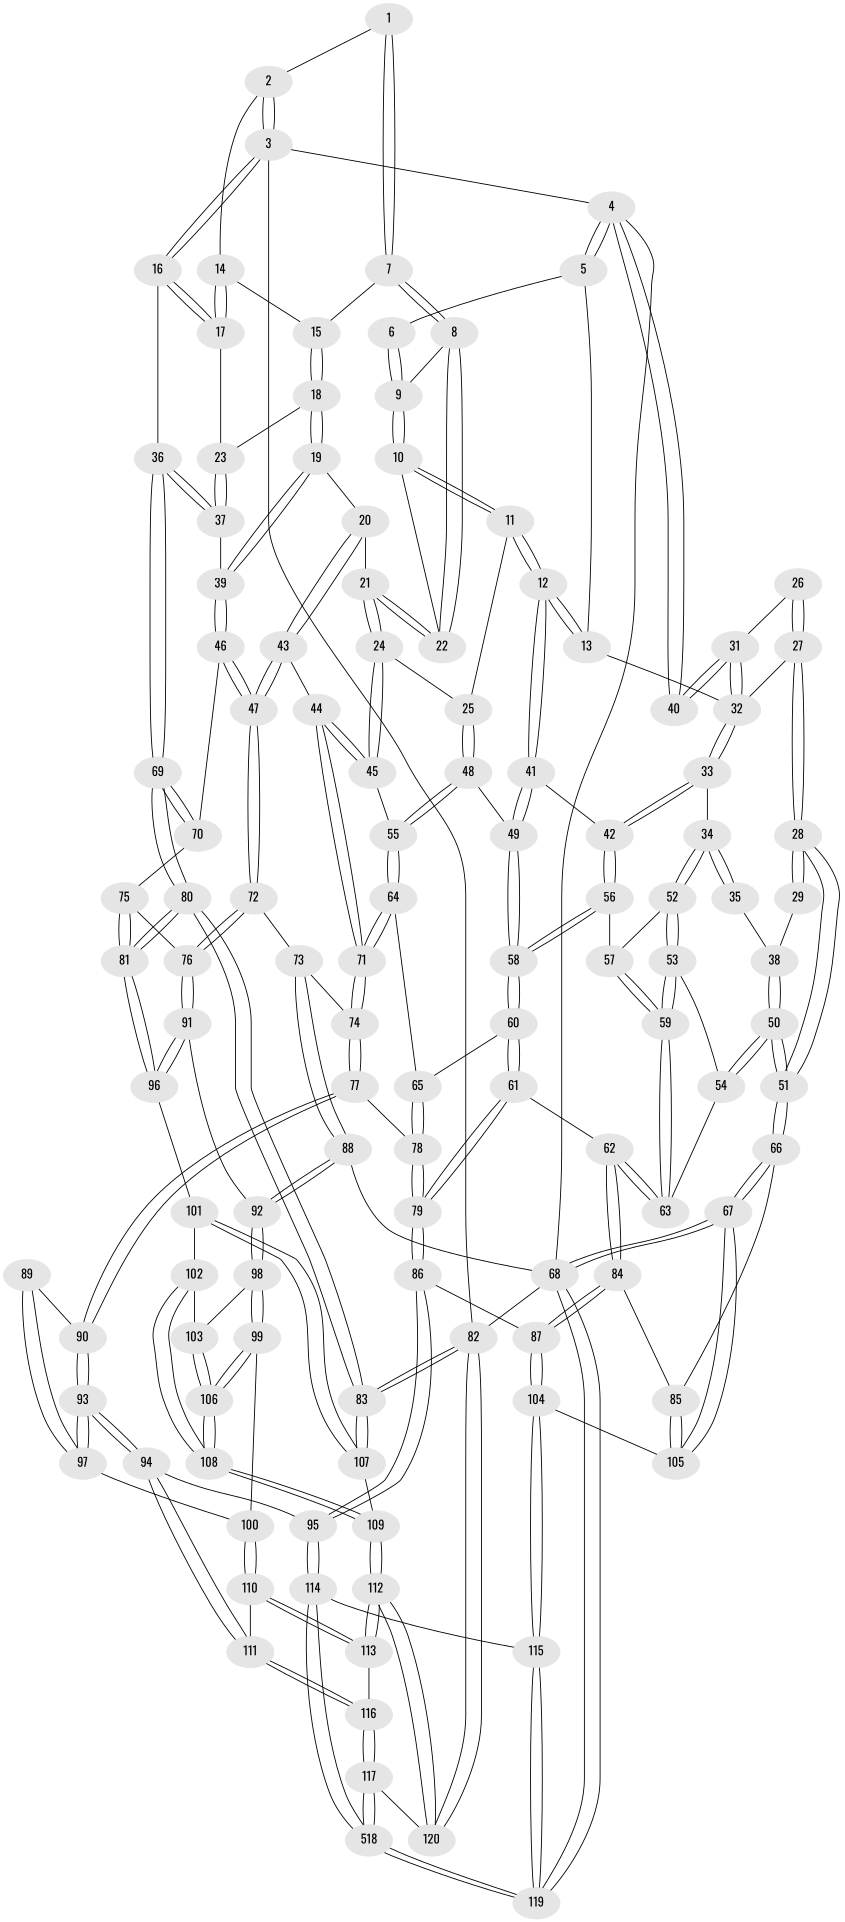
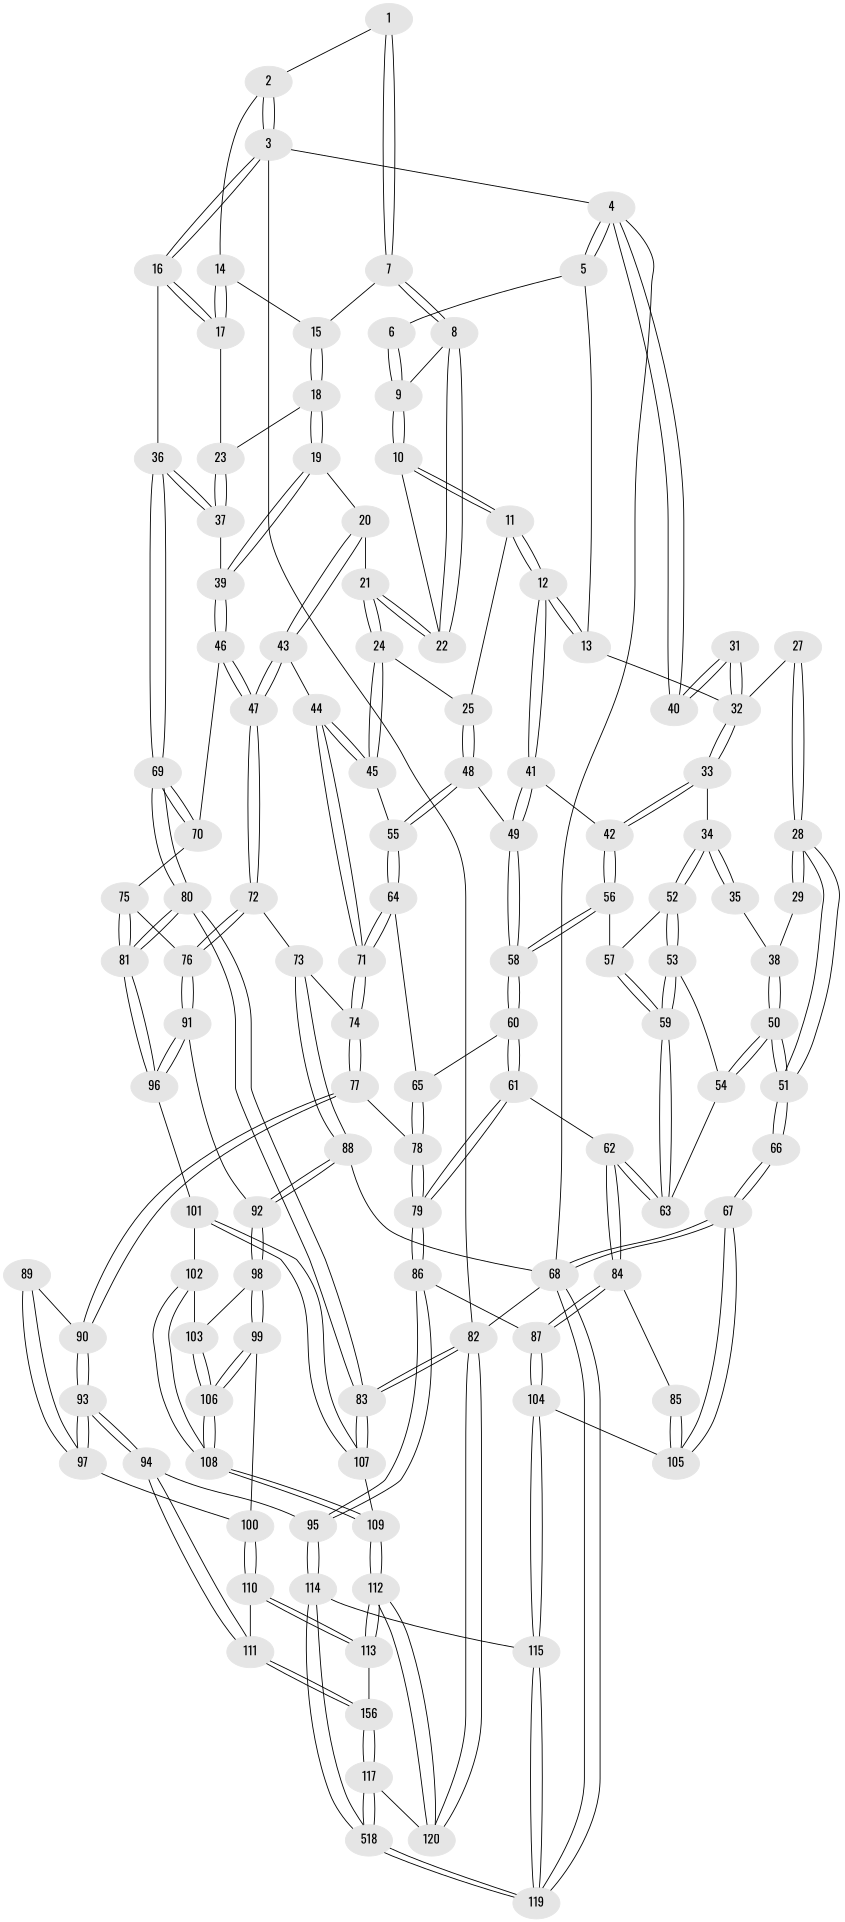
(798, 584) -> none
(742, 1274) -> none
(369, 1715) -> (369, 1715)
